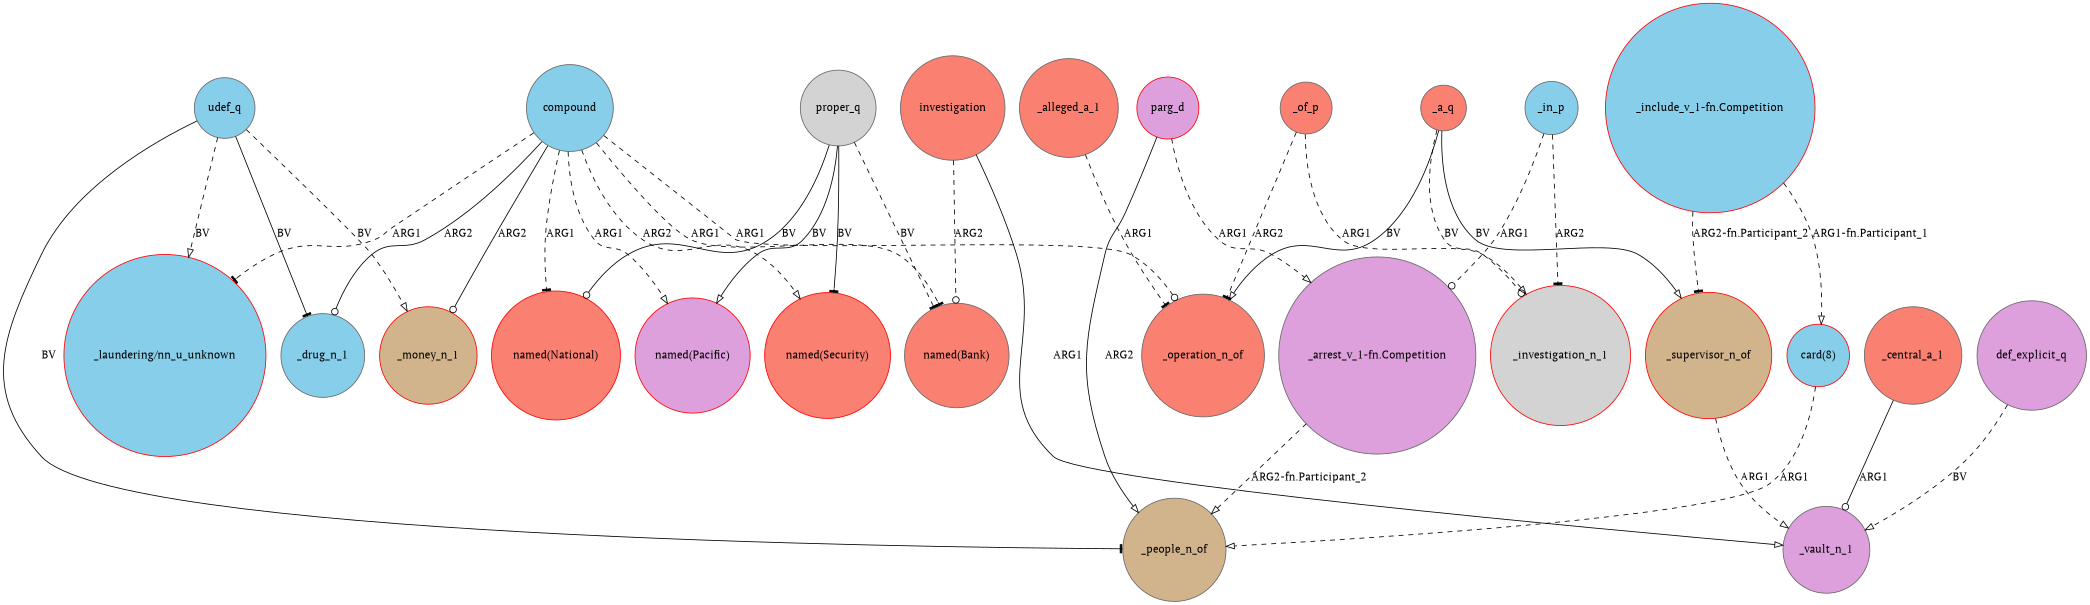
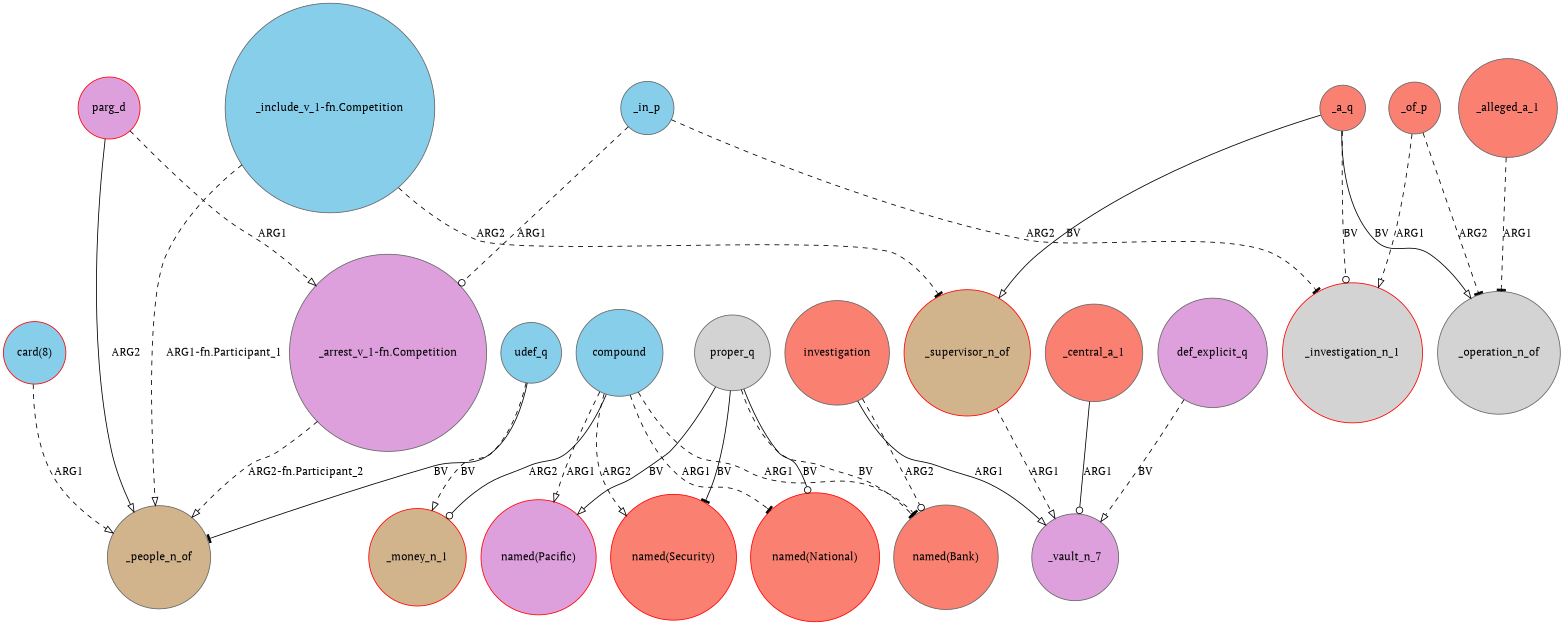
(1710, 108) -> (330, 108)
(1751, 234) -> (491, 234)
(894, 245) -> none
(1815, 246) -> (154, 316)
(165, 355) -> none
(323, 355) -> none
(1203, 355) -> (1499, 353)
(1826, 550) -> (1075, 557)
